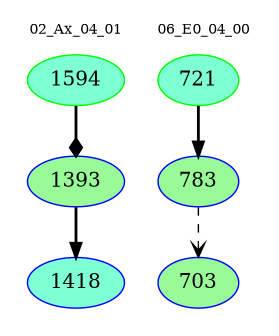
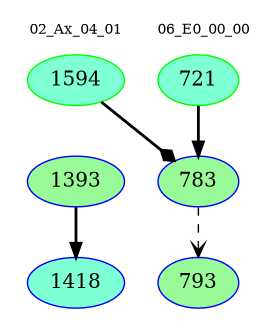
(204, 30) -> (204, 30)
(76, 123) -> (125, 121)
(198, 283) -> (198, 283)
